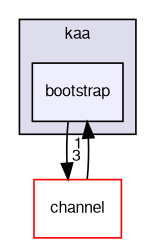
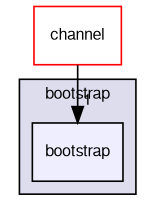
(78, 35) -> (78, 95)
(67, 145) -> none
